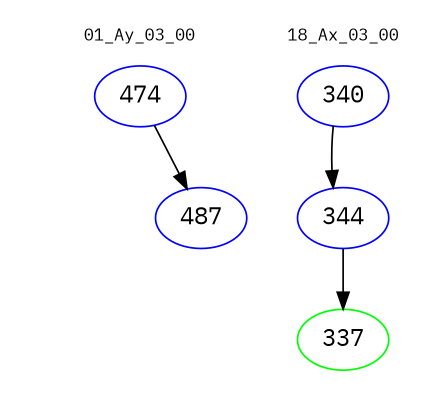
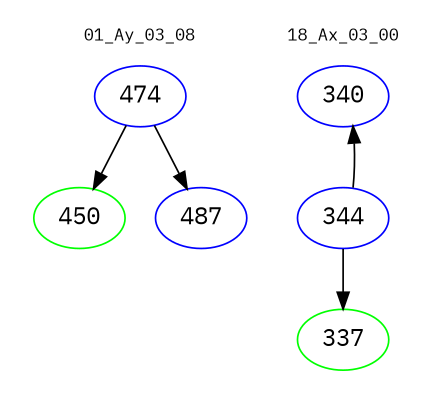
(140, 36) -> (140, 36)
(332, 148) -> (354, 166)
none -> (79, 218)
